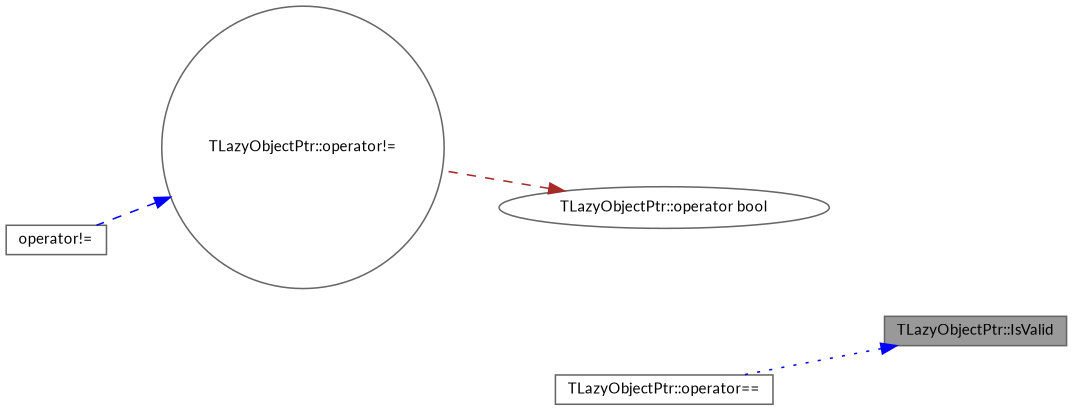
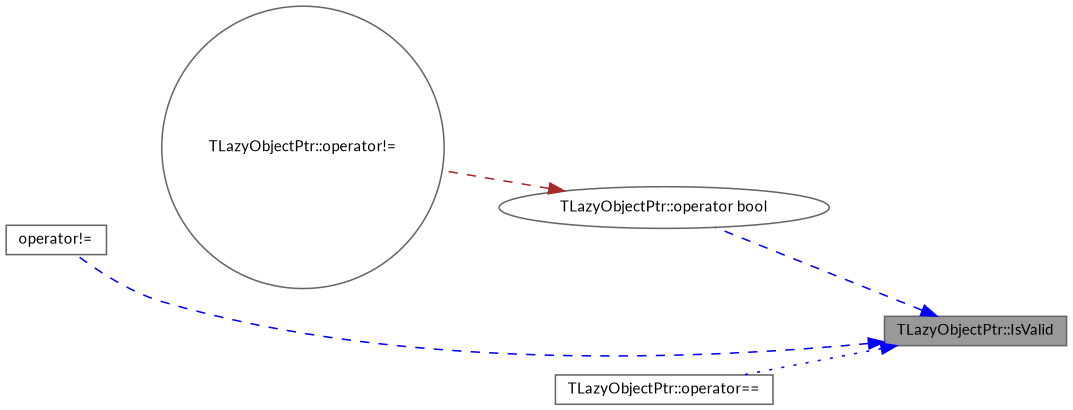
(126, 214) -> (464, 351)
none -> (819, 269)
